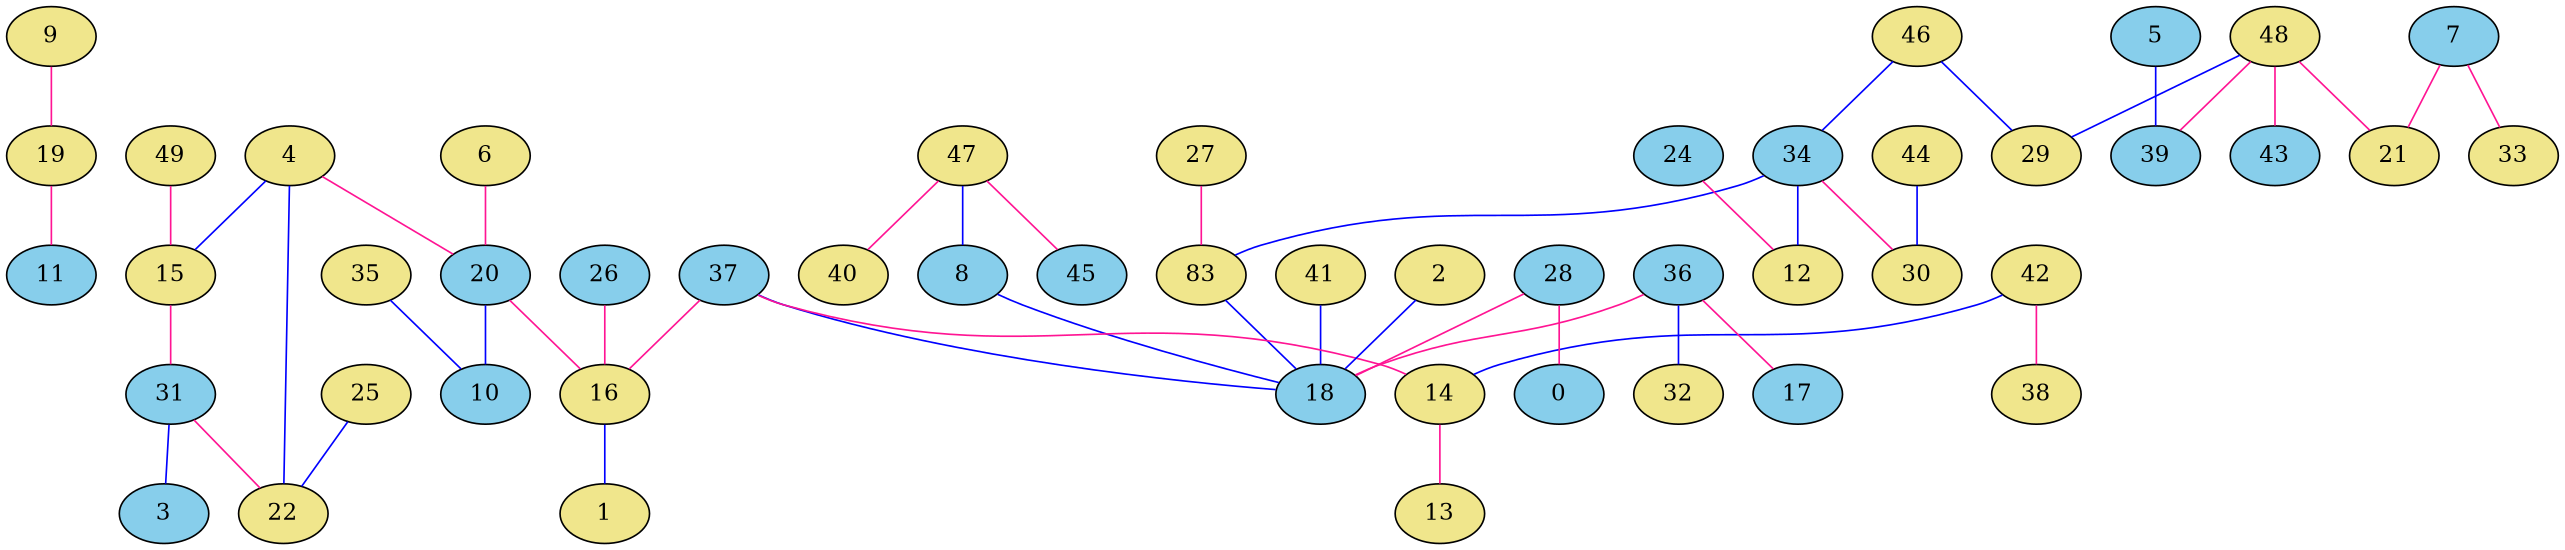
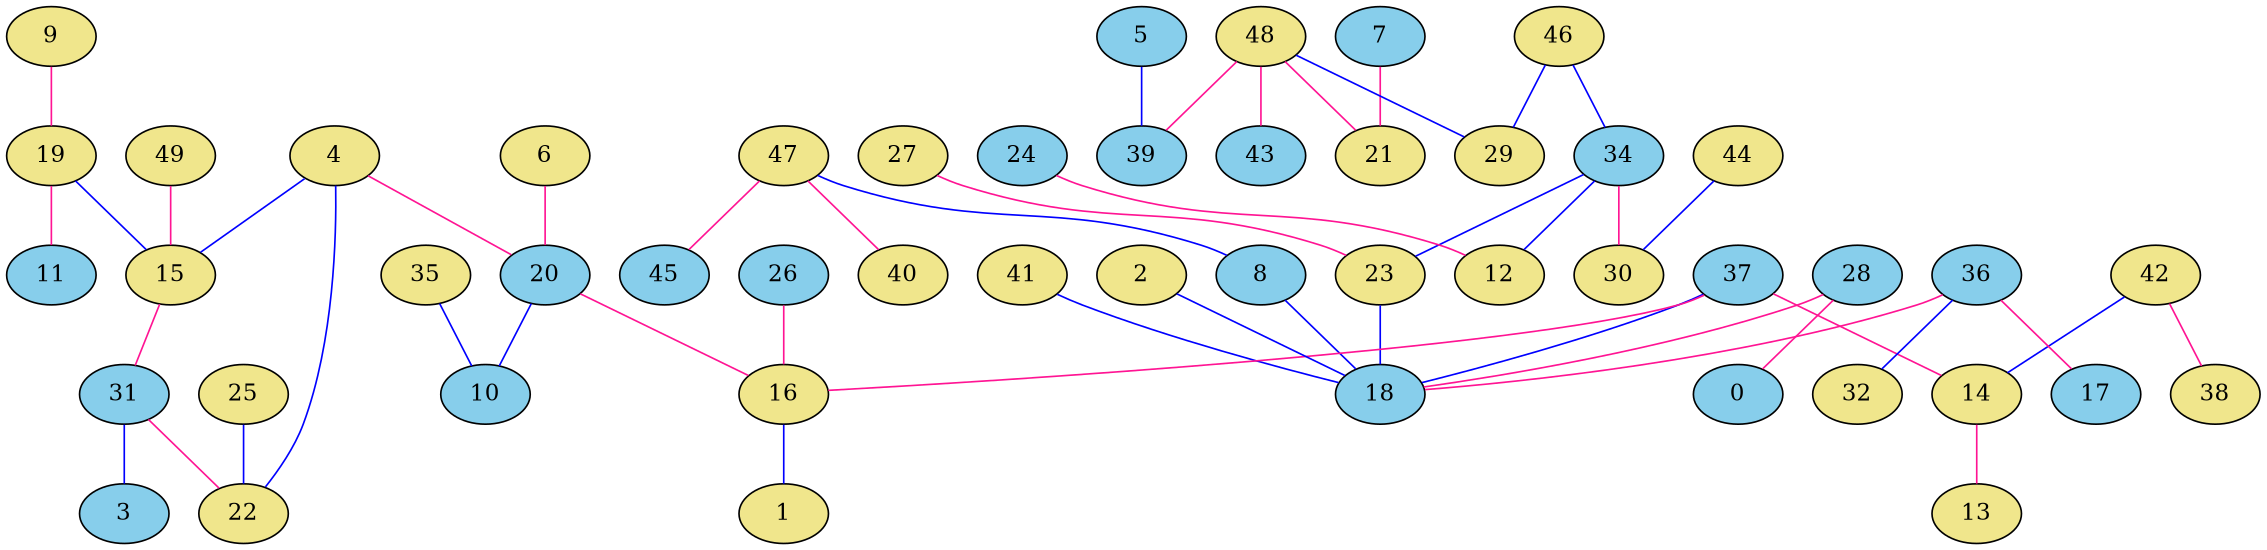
(2514, 156) -> none
none -> (111, 215)
(1201, 275) -> (1380, 275)
